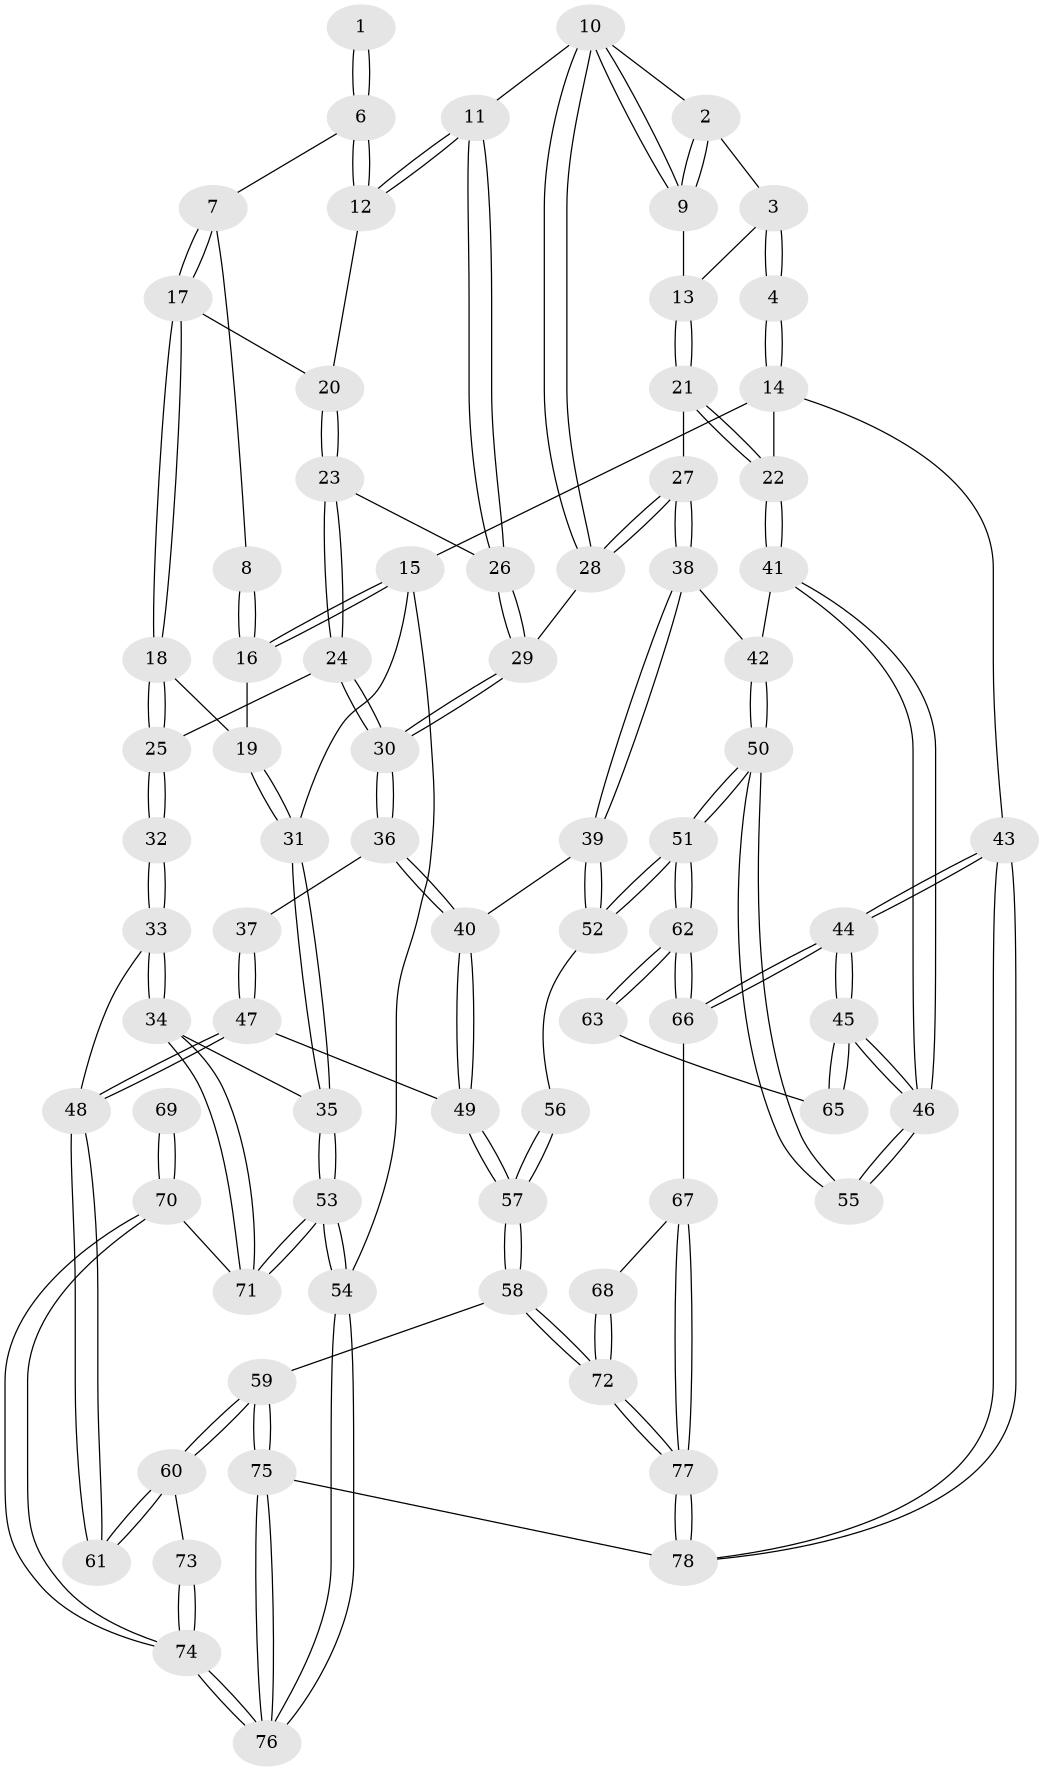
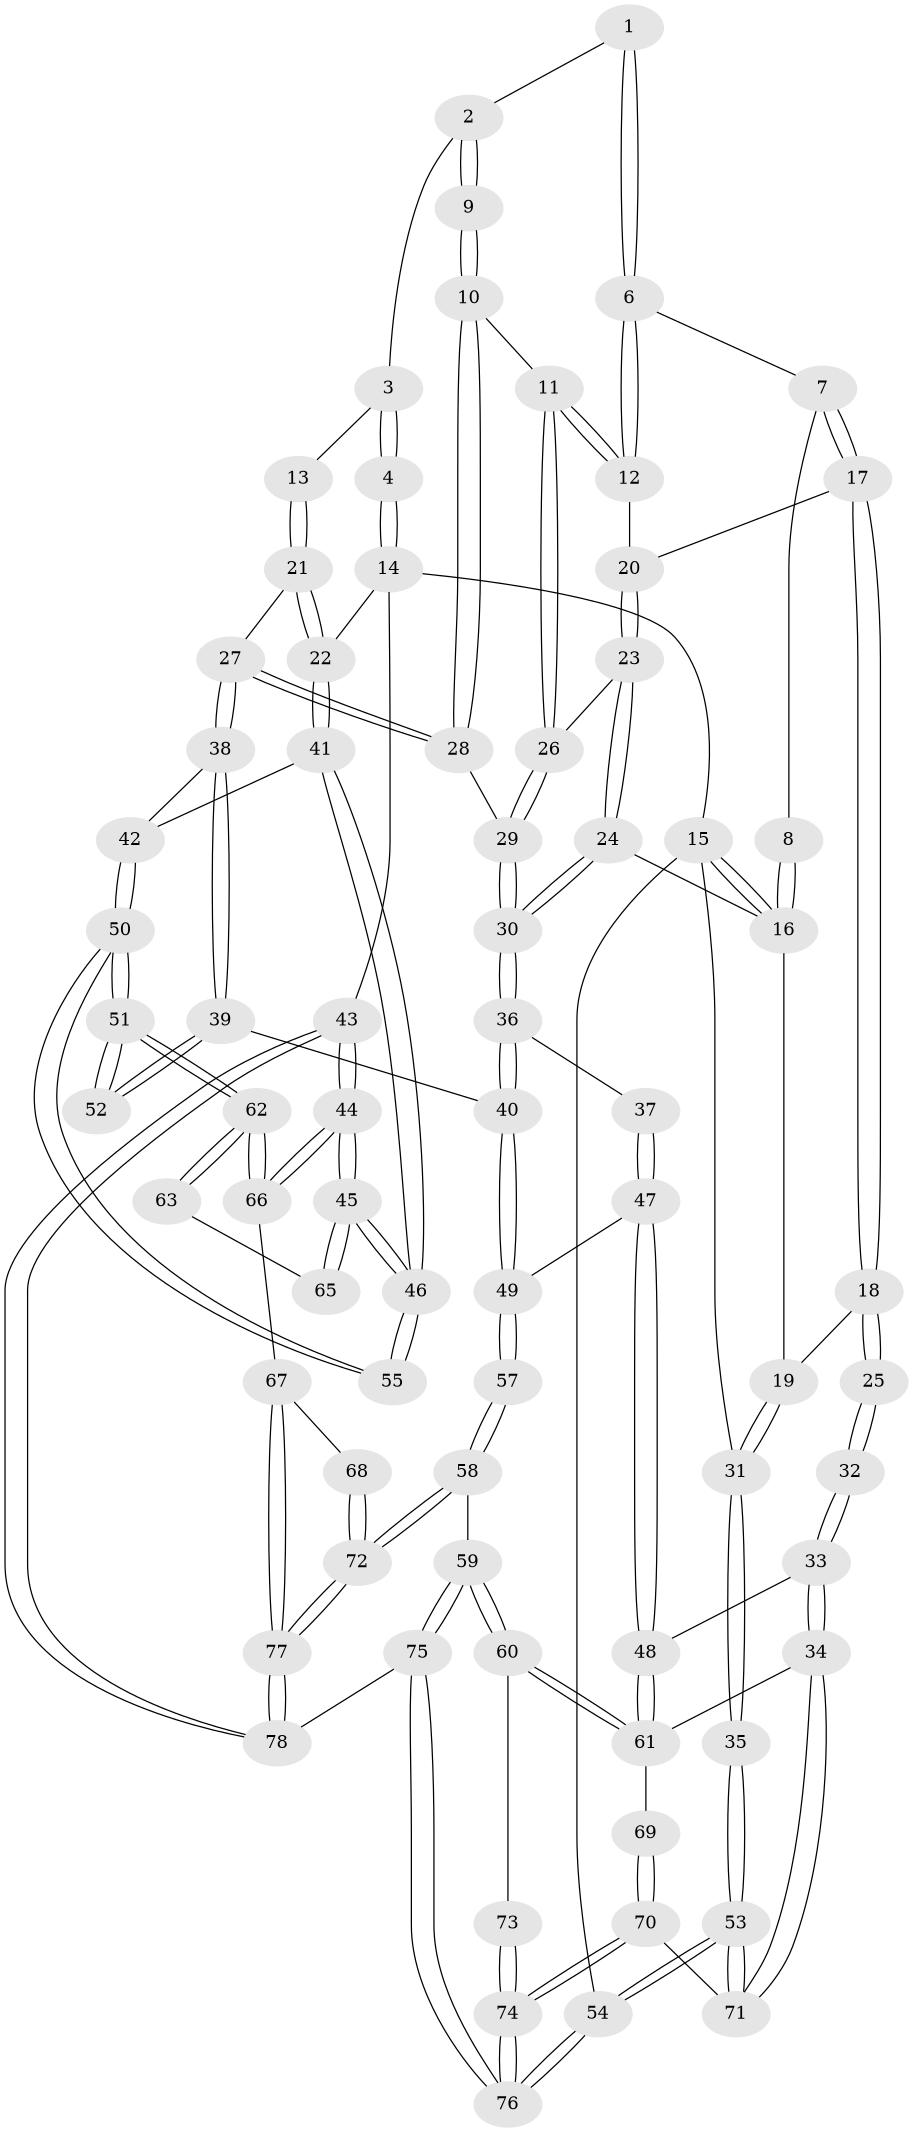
(648, 73) -> (549, 73)
(684, 253) -> none
(257, 700) -> (696, 885)
(242, 1066) -> (722, 1703)
(556, 1111) -> none
none -> (646, 1789)
